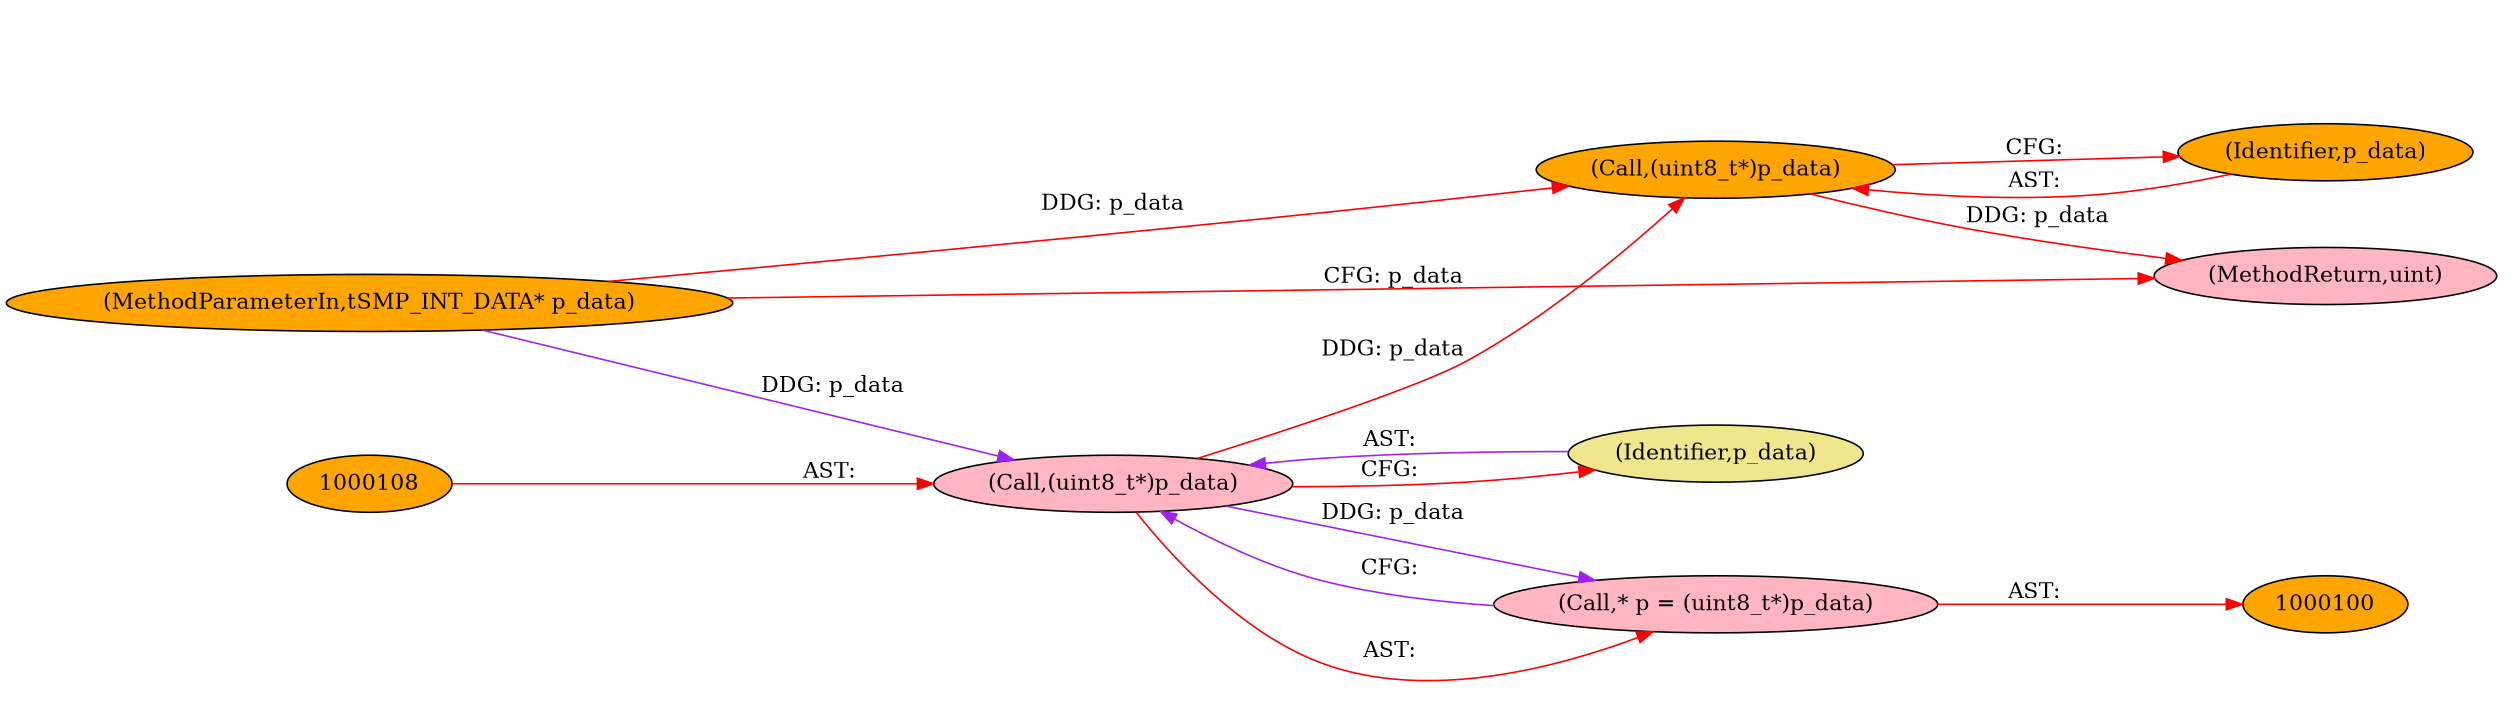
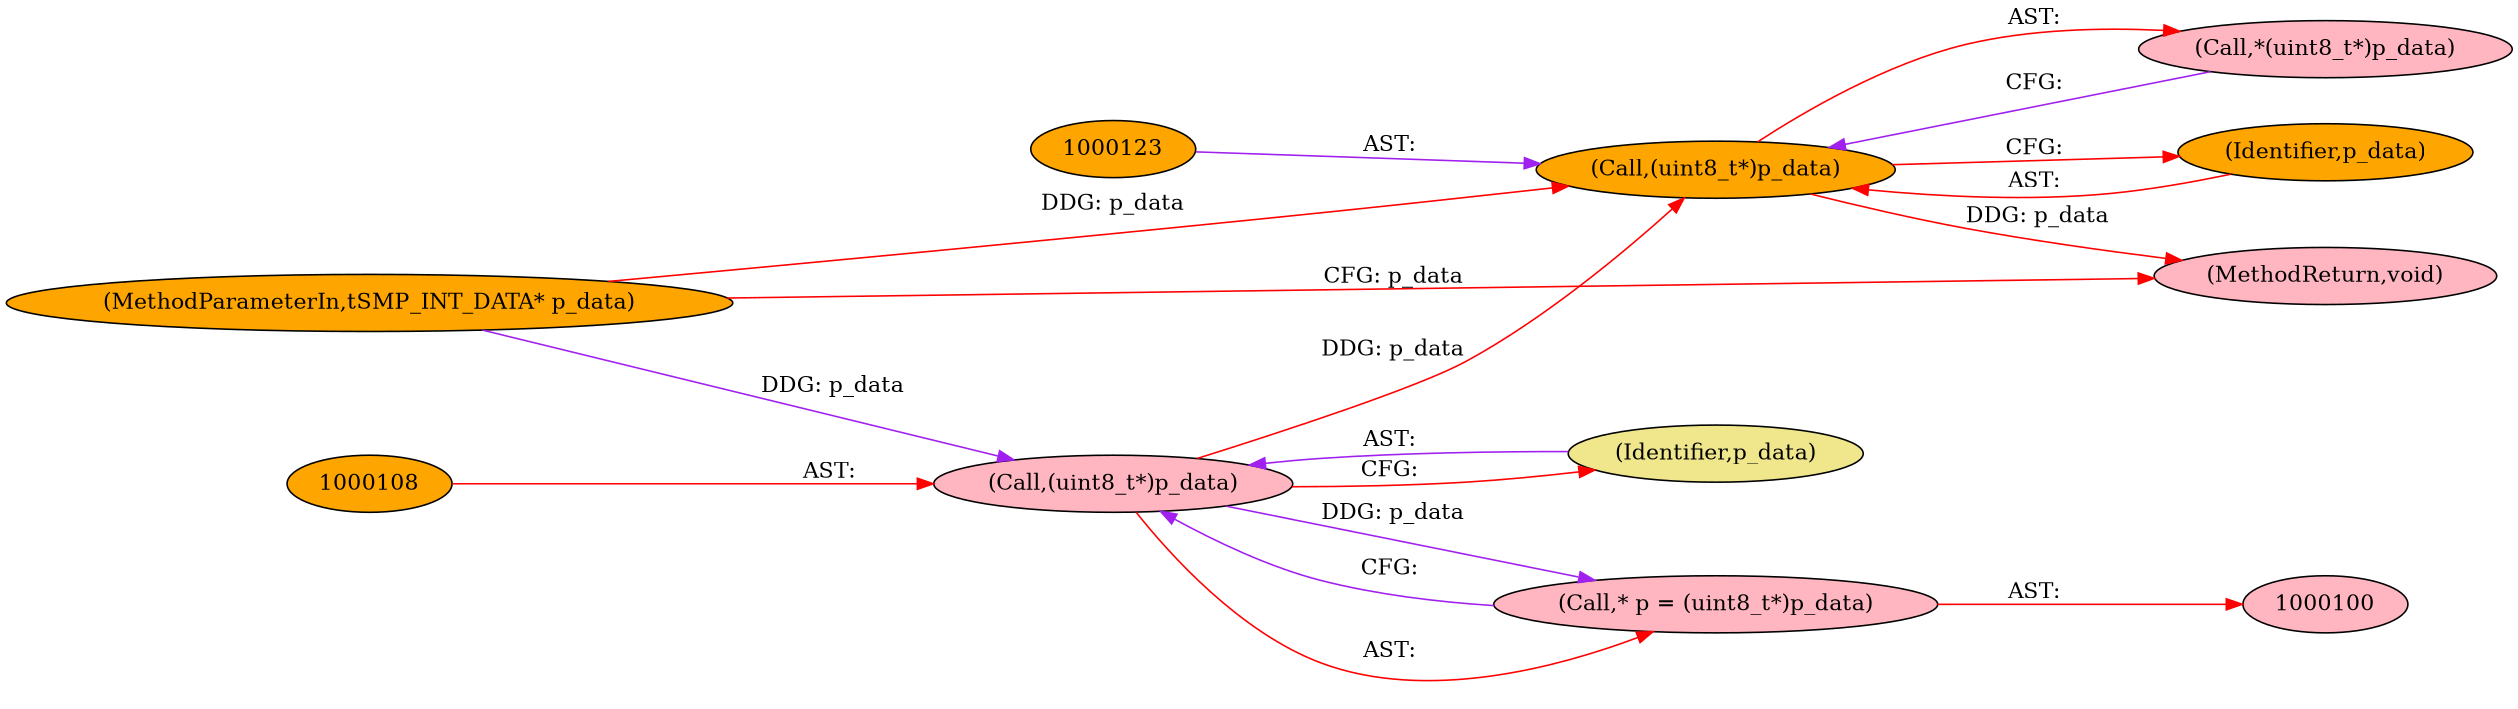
none -> (2325, 49)
none -> (1113, 149)
(2325, 276) -> (2325, 276)
(2325, 604) -> (2325, 604)
